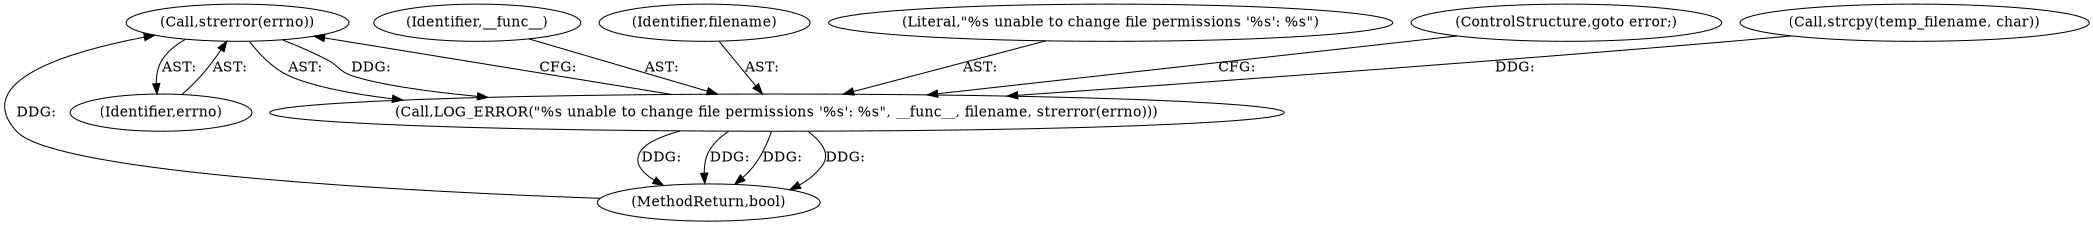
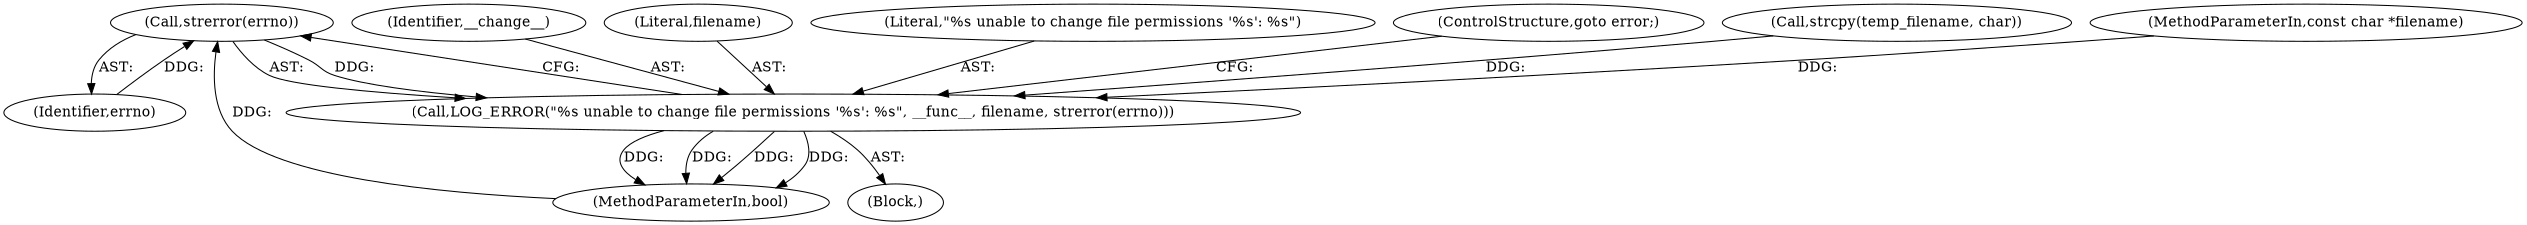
(477, 23) -> (469, 23)
(705, 23) -> (698, 23)
none -> (2306, 23)
(232, 68) -> (186, 68)
(709, 203) -> (691, 203)
none -> (896, 203)
